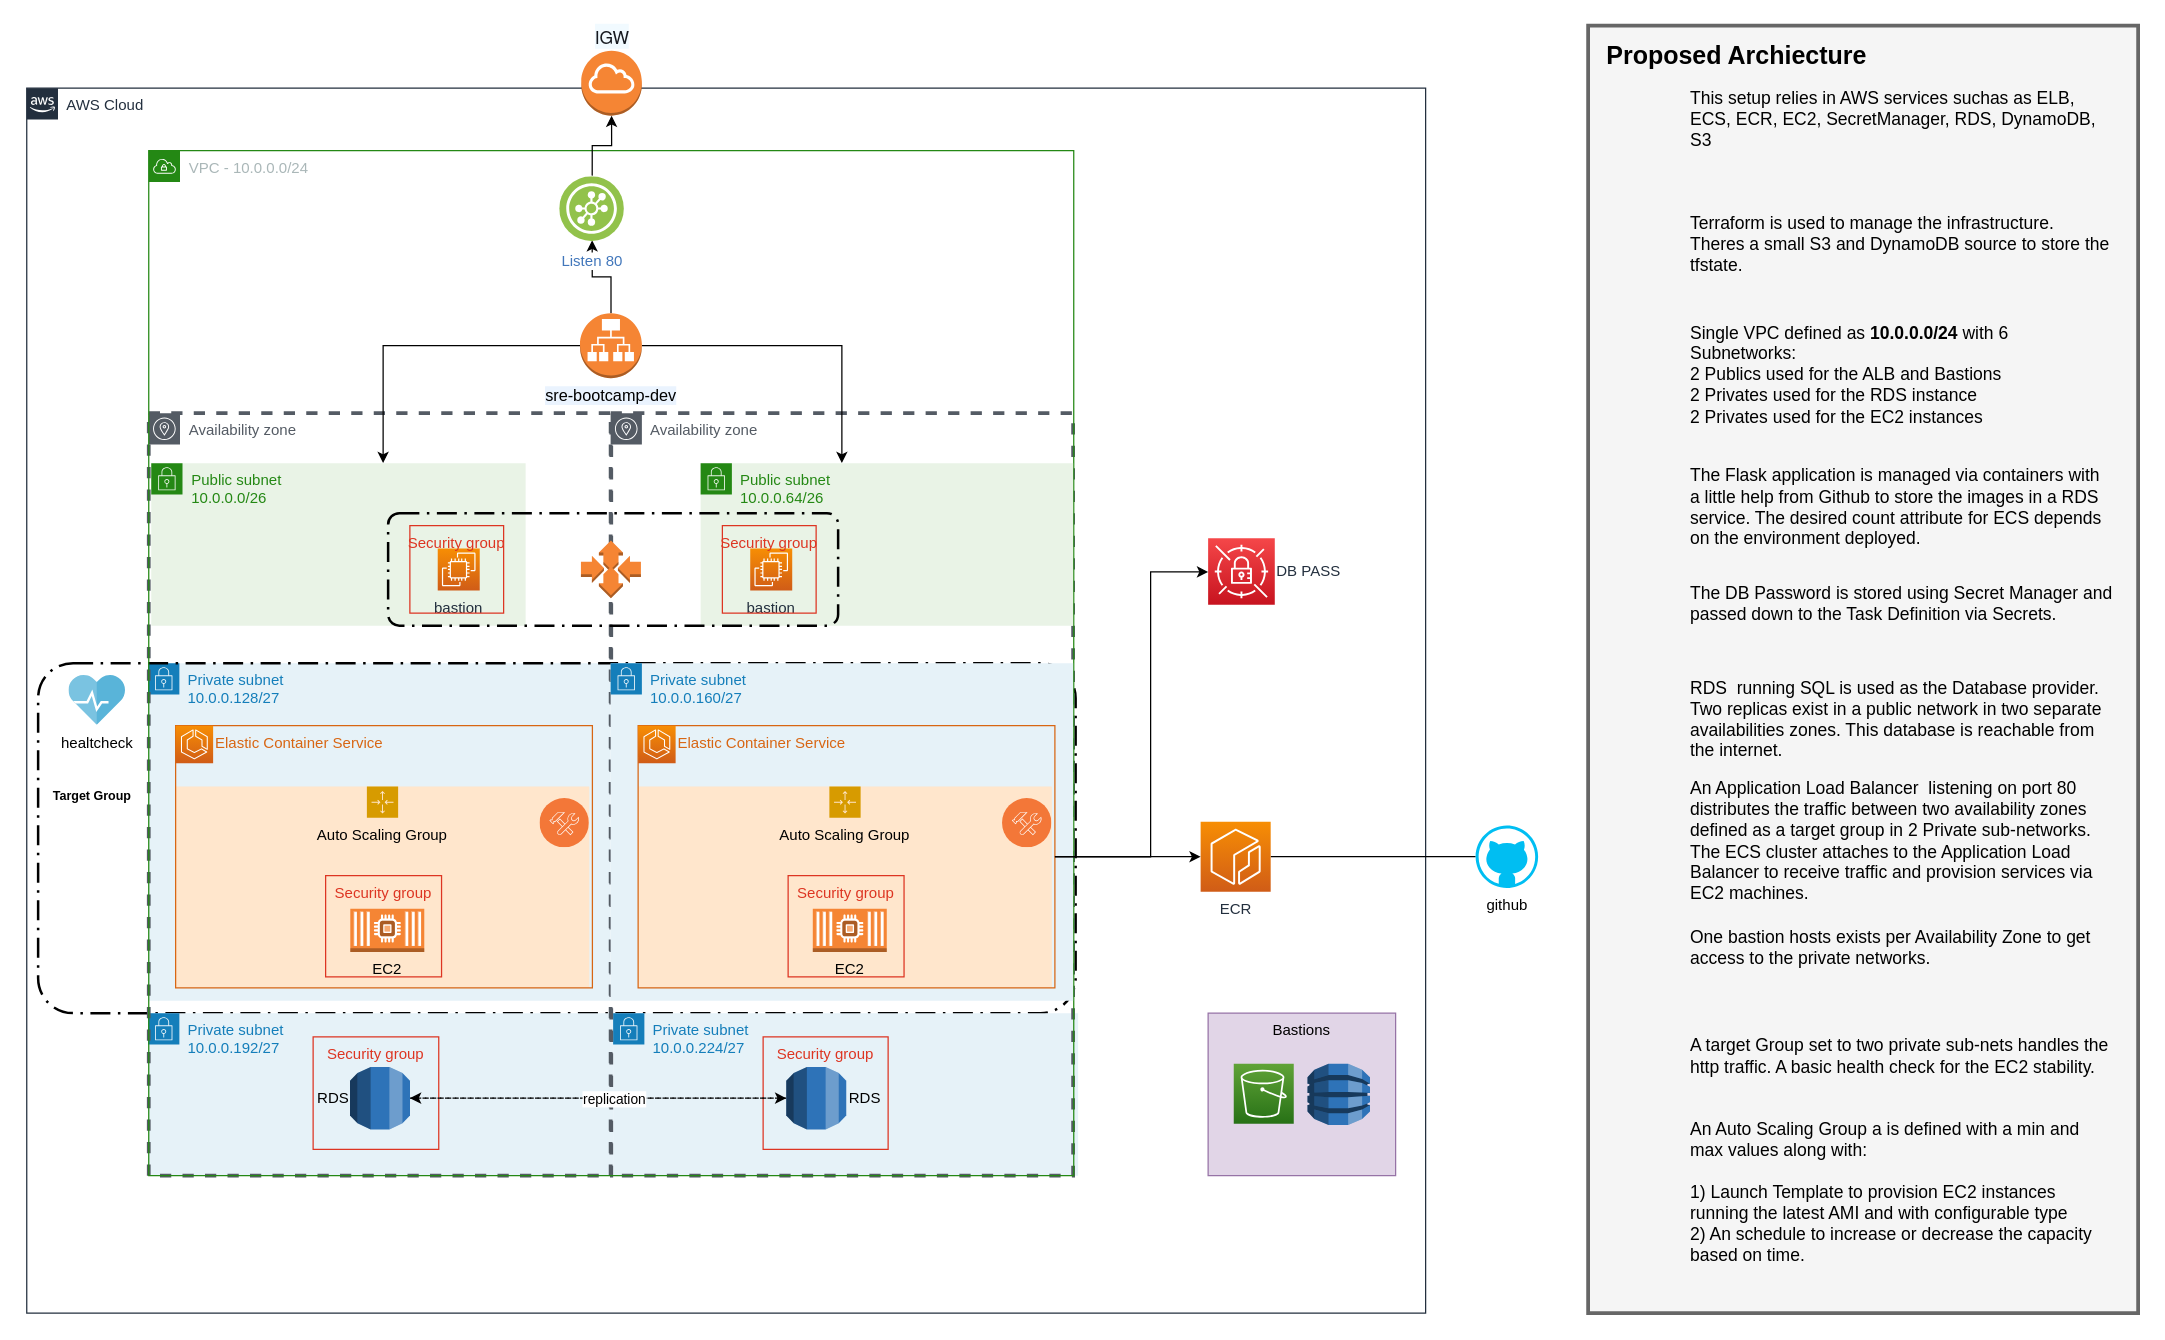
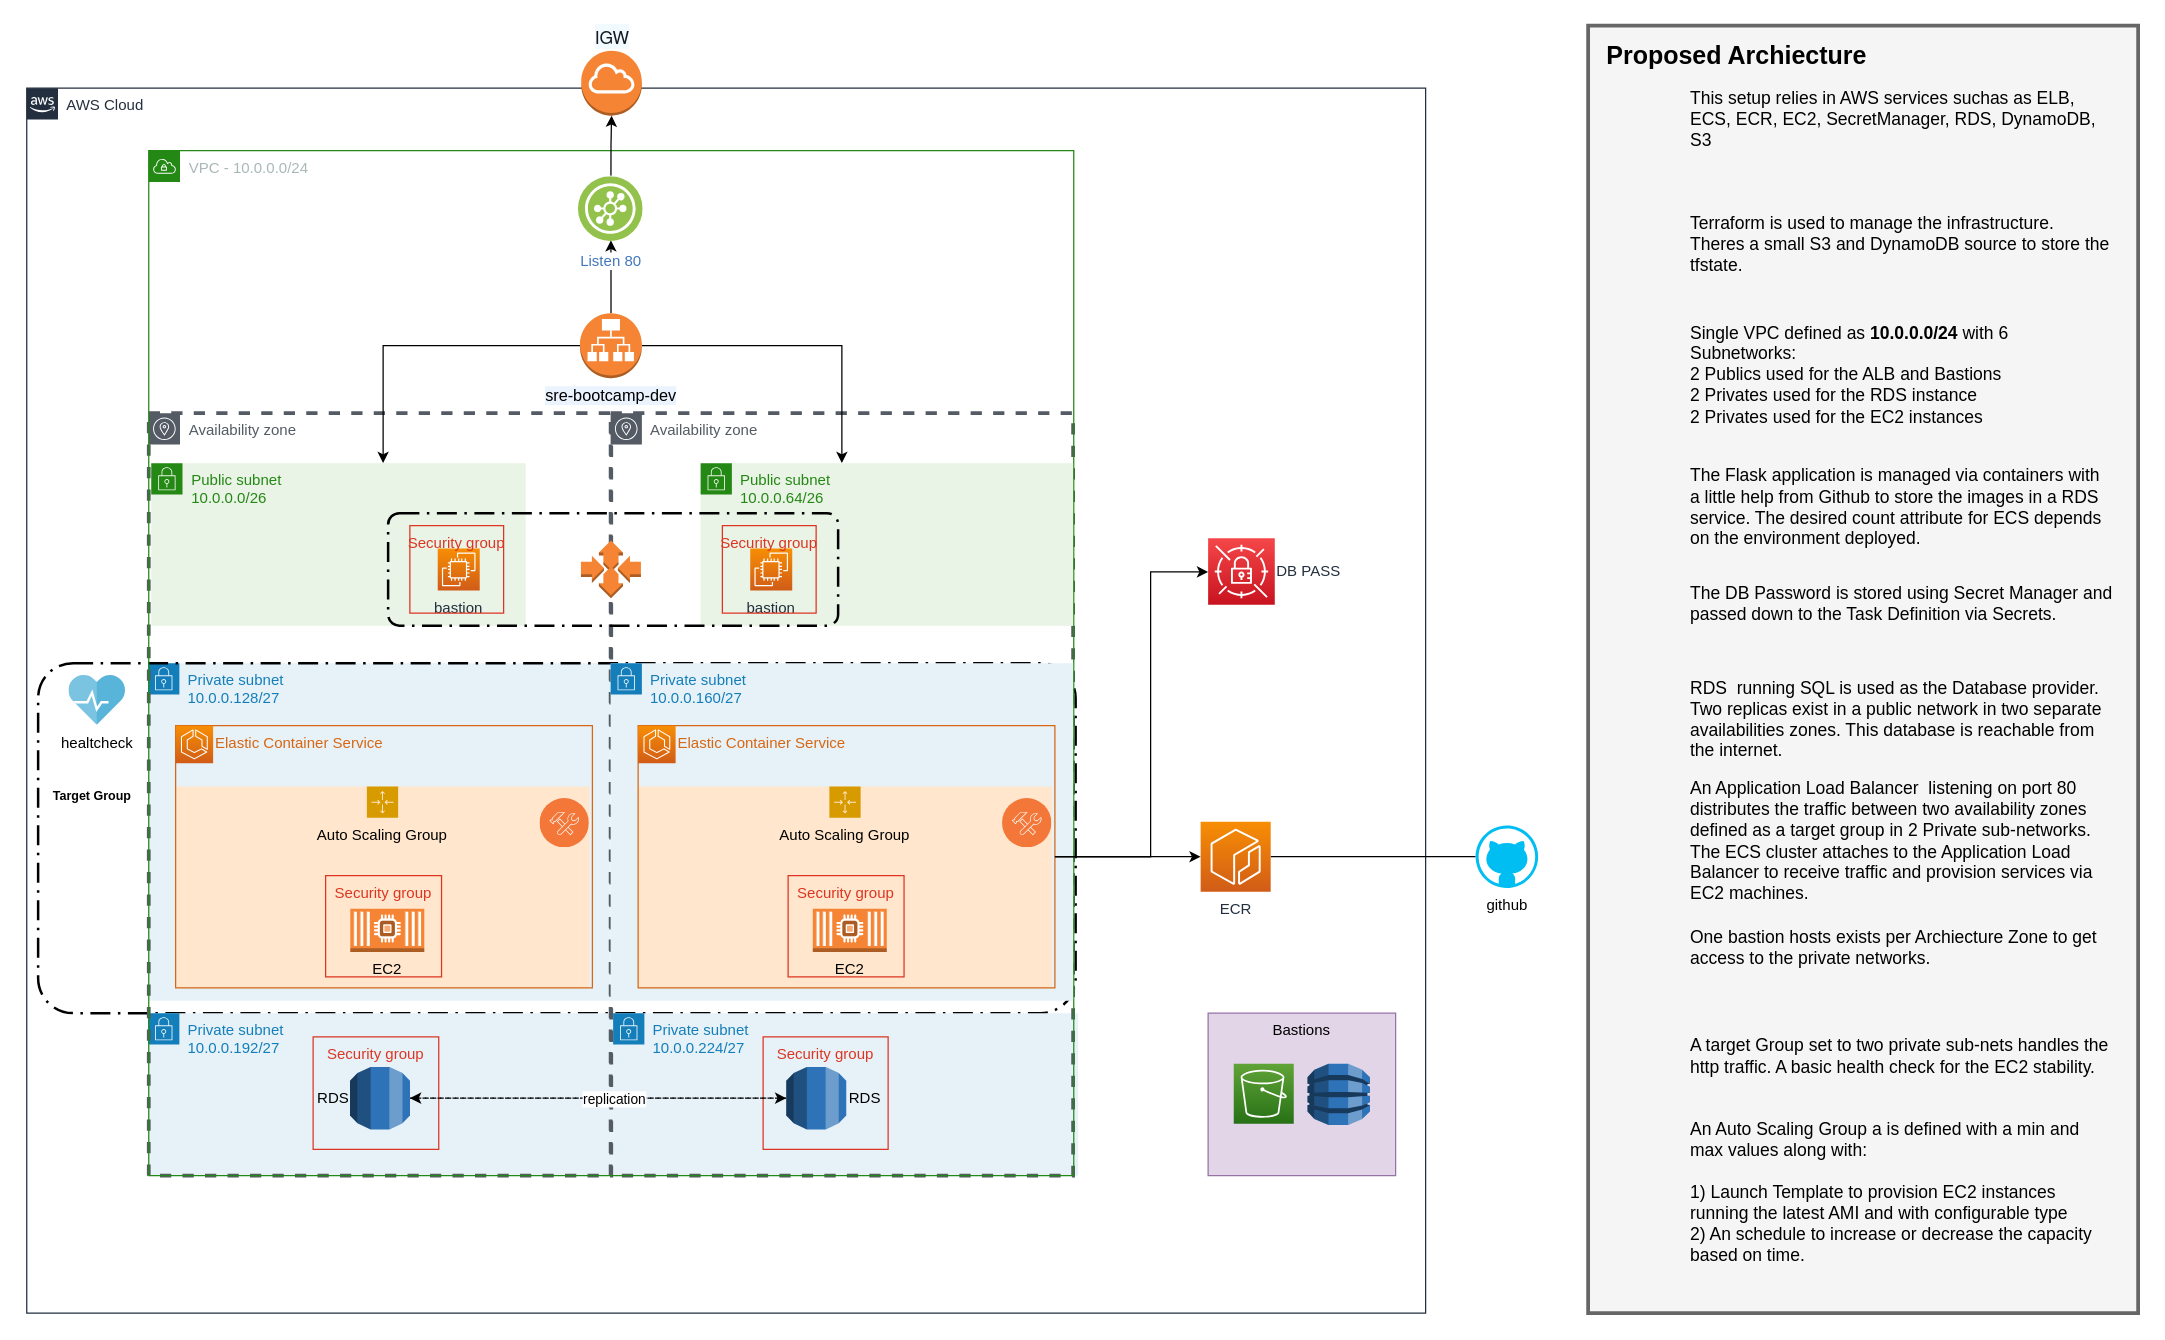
(592, 208) -> (611, 208)
(1902, 947) -> (1902, 947)
